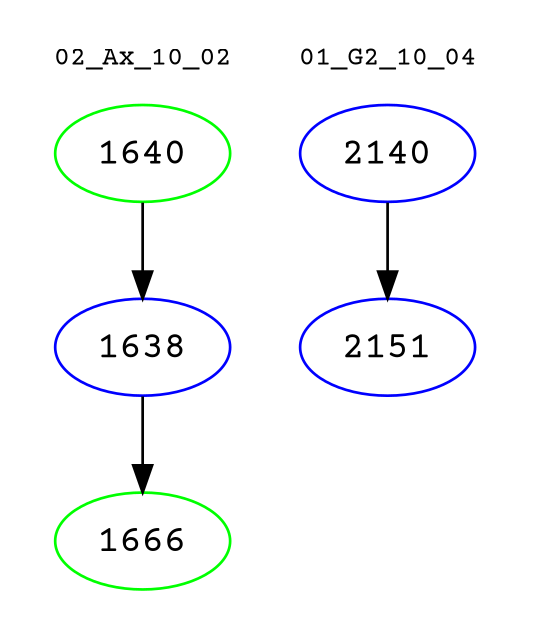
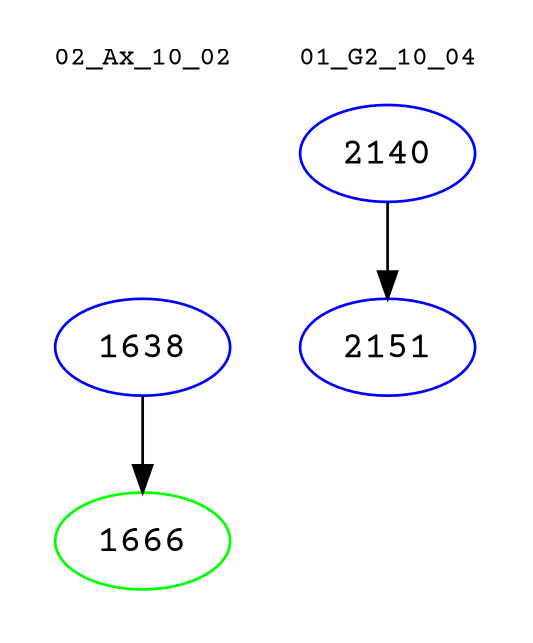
(143, 153) -> none
